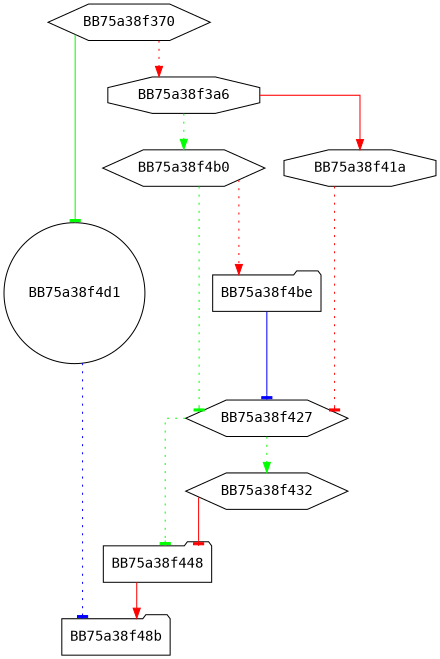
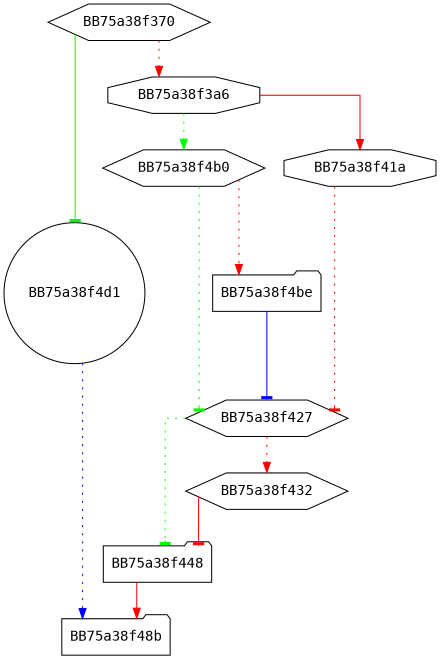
(267, 450) -> (267, 450)
(83, 488) -> (83, 486)
